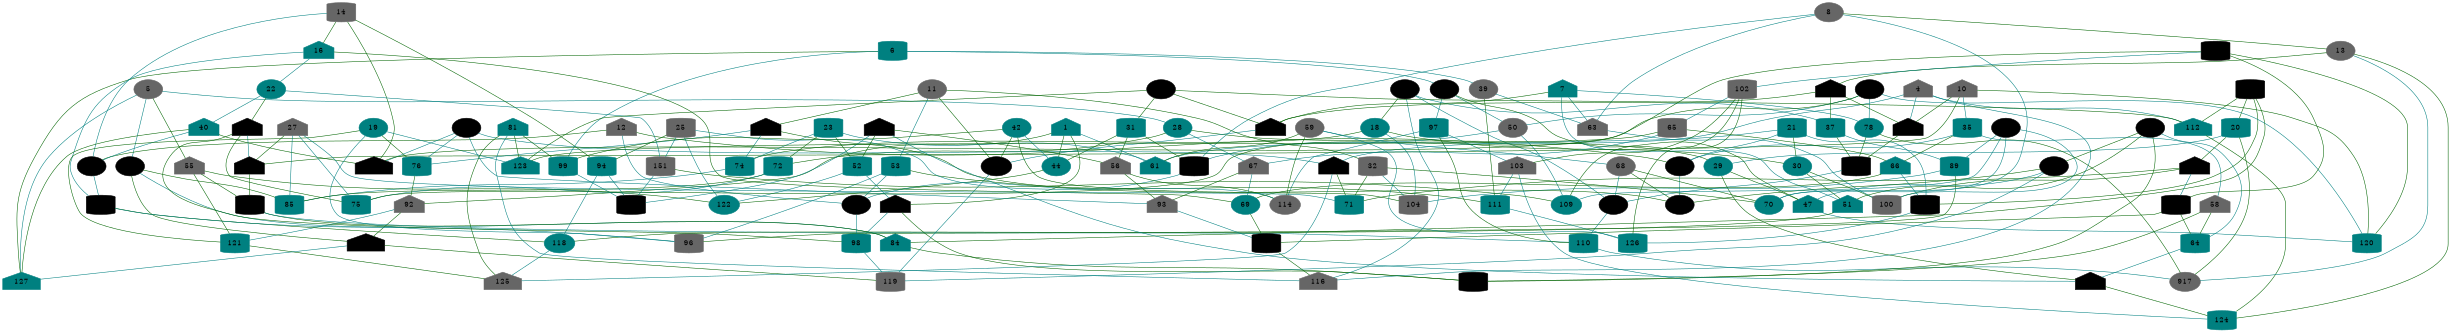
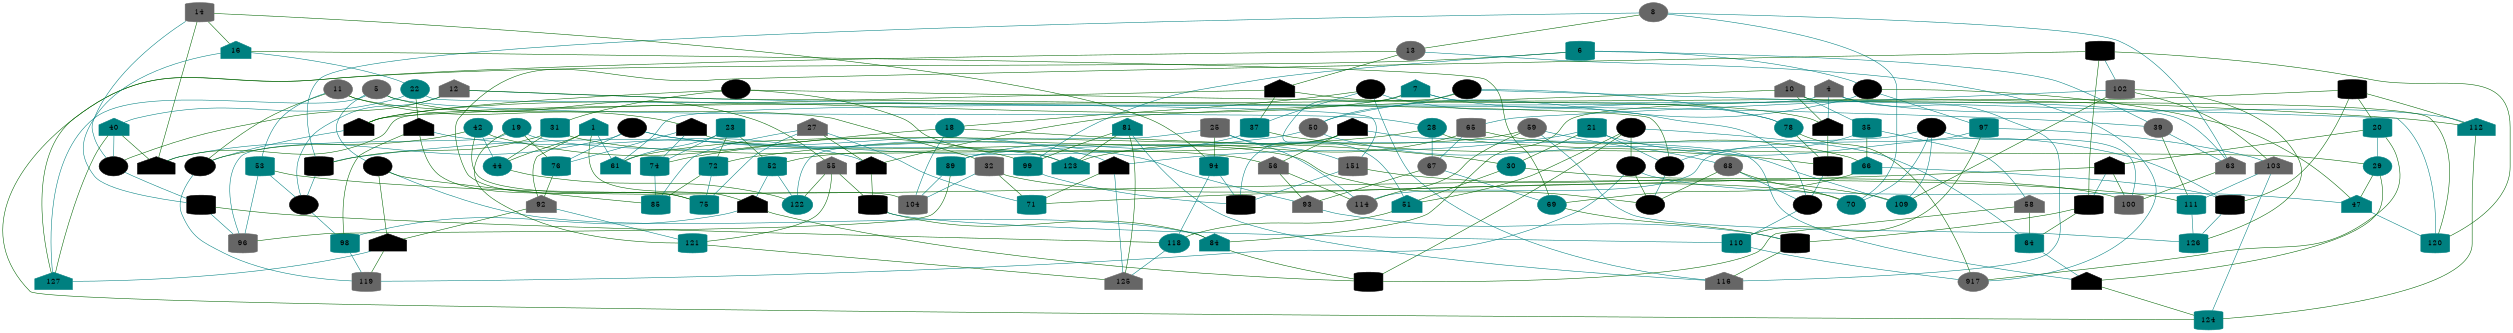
none -> (1307, 106)
(1741, 139) -> (2179, 186)
(1254, 166) -> (1432, 166)
